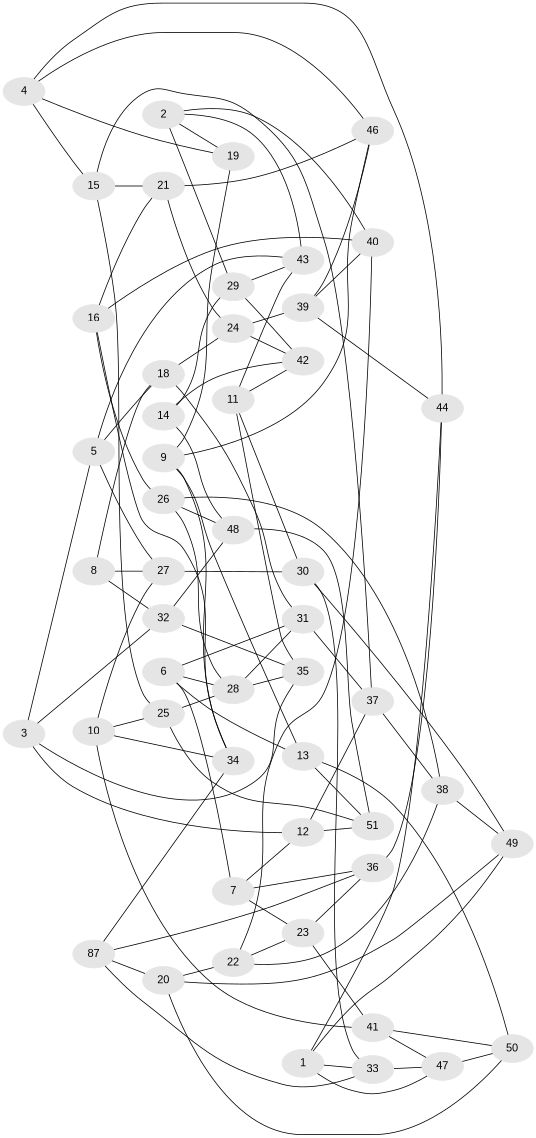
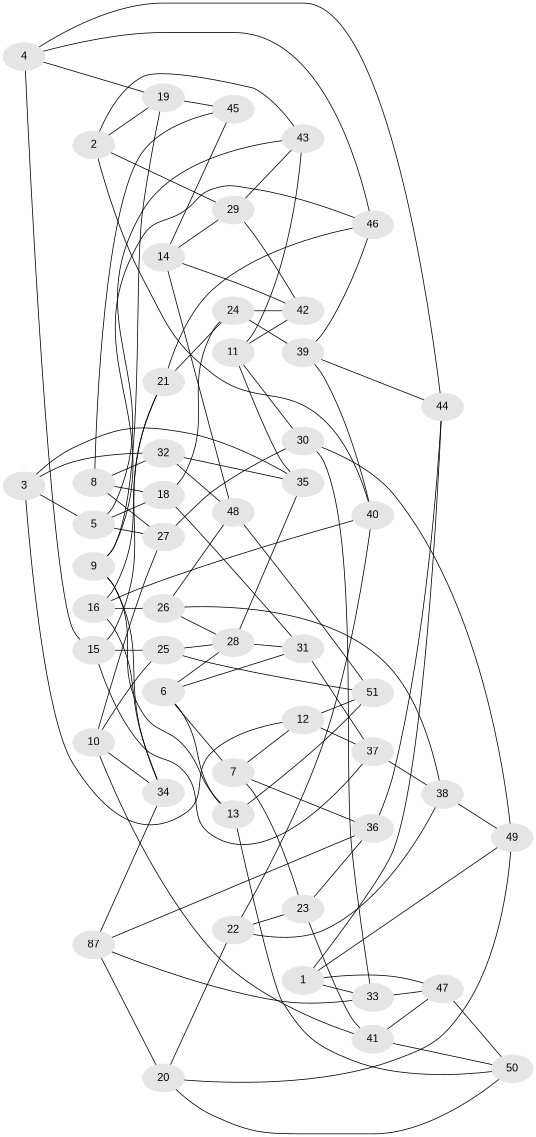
none -> (233, 109)
